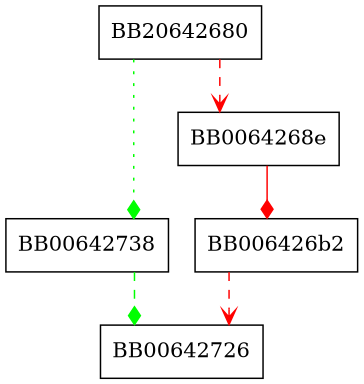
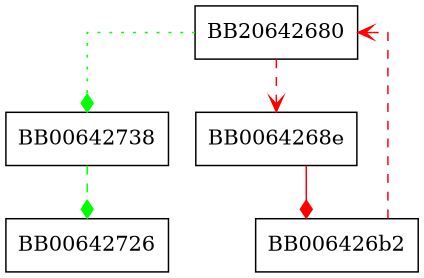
(229, 291) -> (388, 118)
